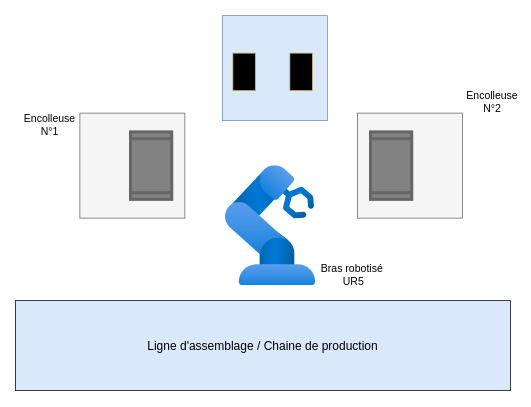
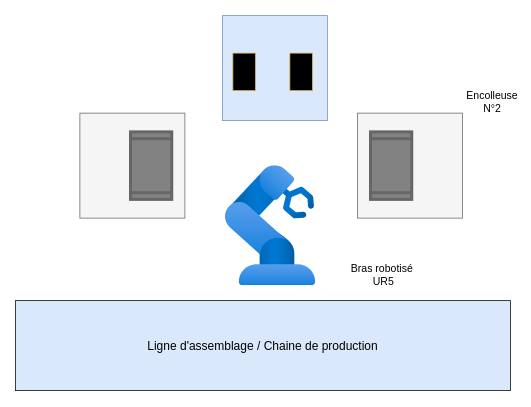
(50, 124) -> none
(354, 274) -> (384, 274)
